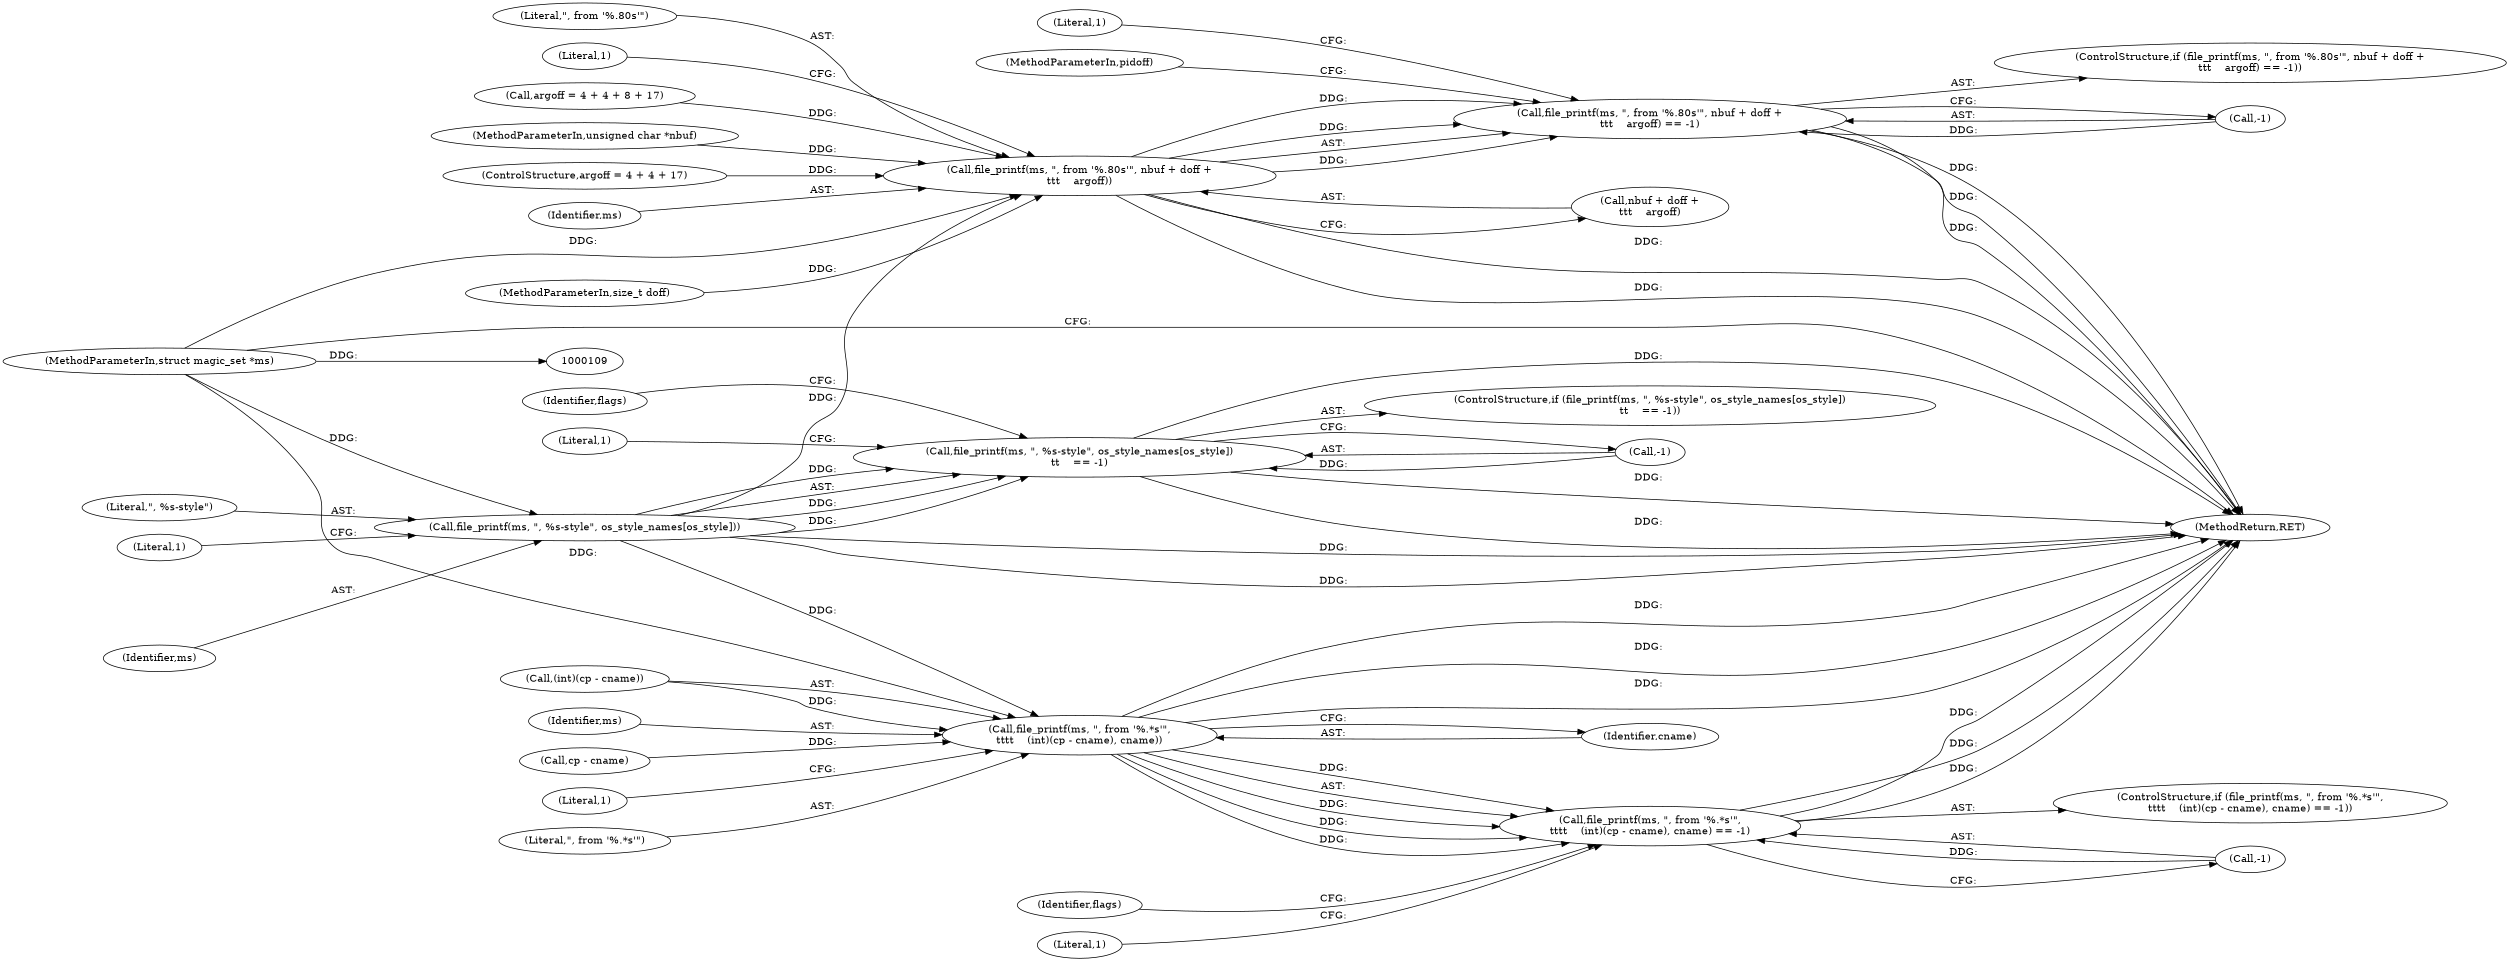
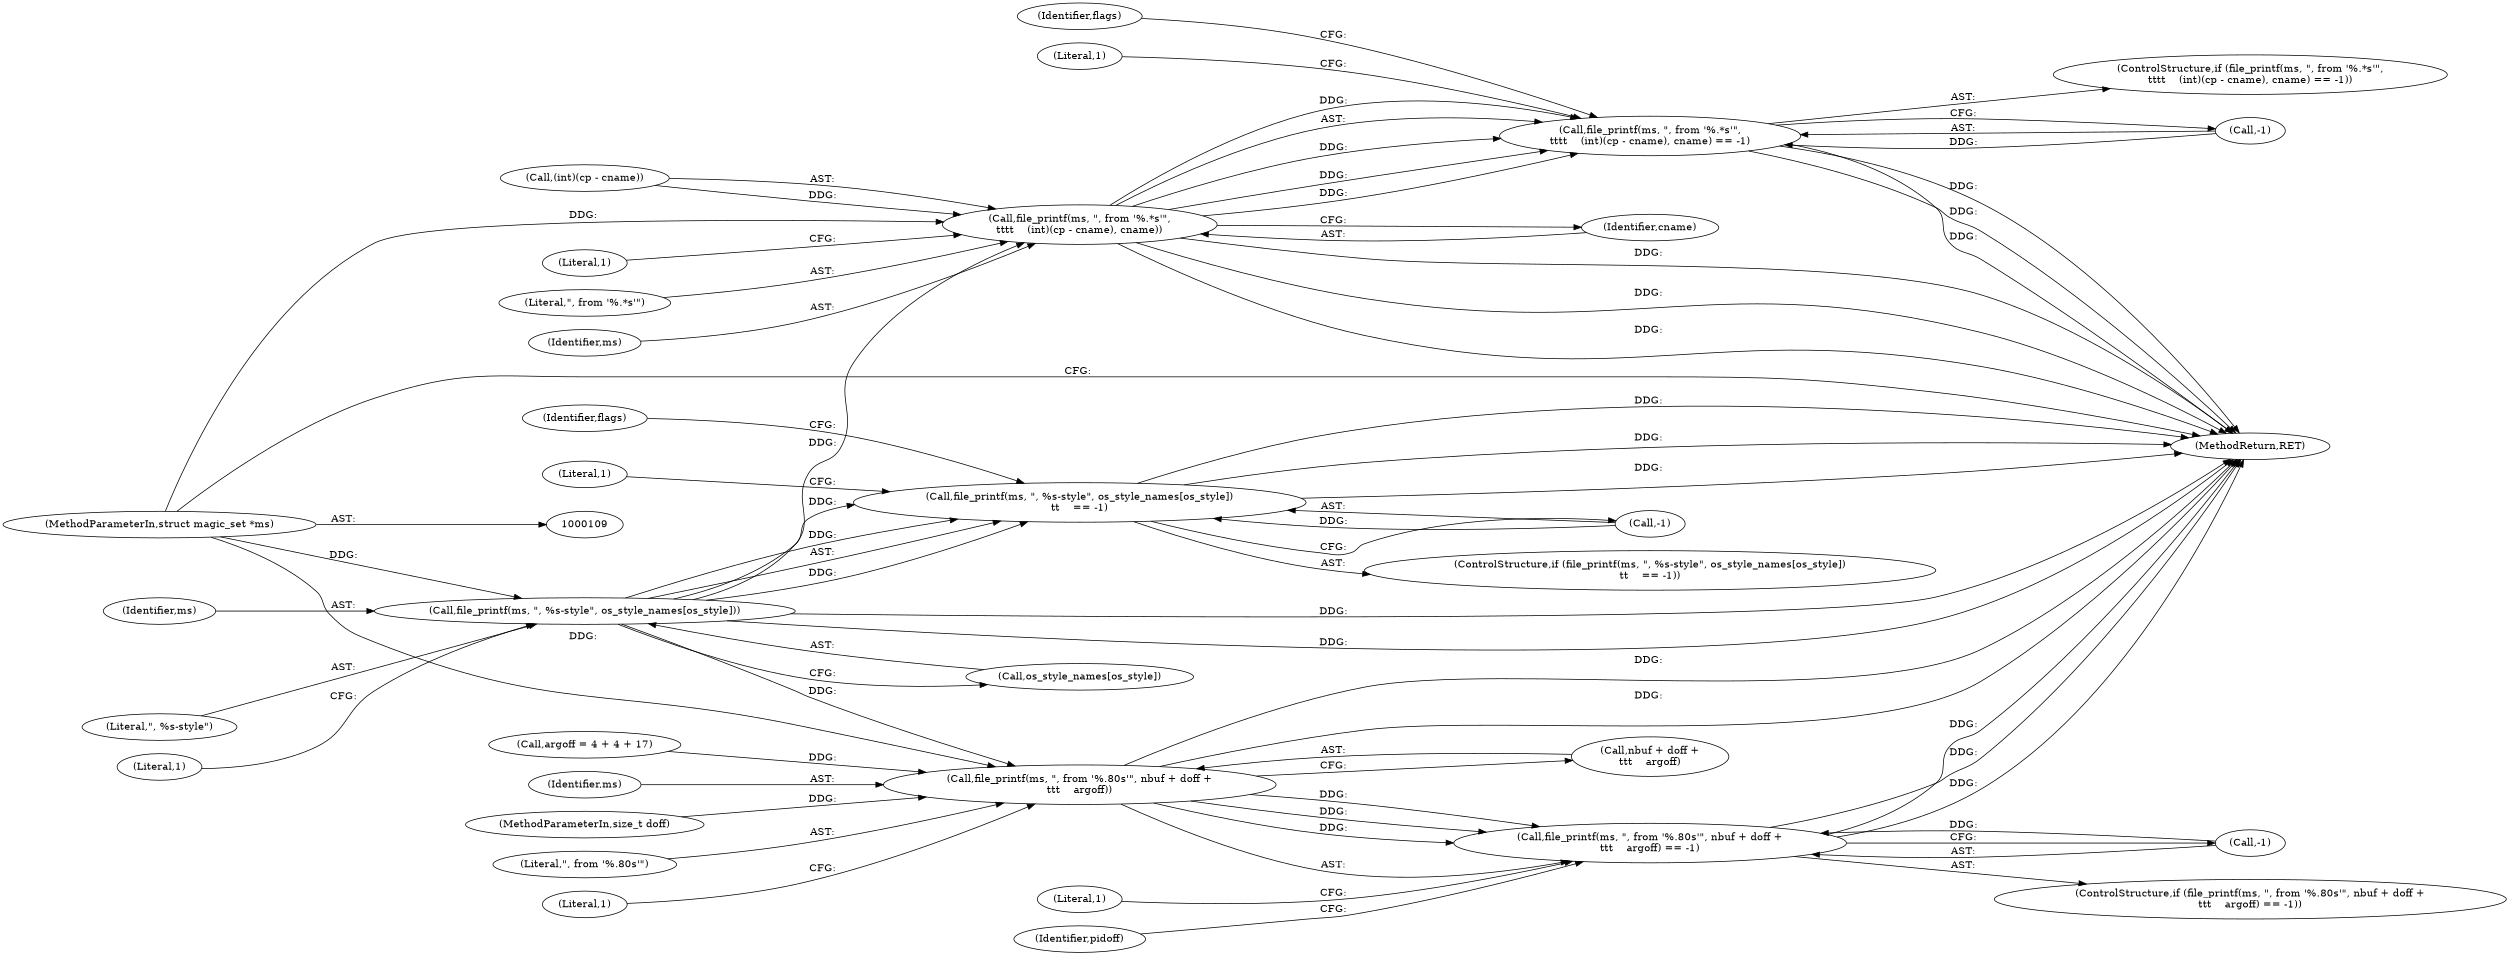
(1080, 63) -> (1080, 939)
(585, 96) -> none
(585, 136) -> none
(585, 176) -> (585, 745)
(345, 356) -> (345, 519)
none -> (1080, 677)
(585, 761) -> none
